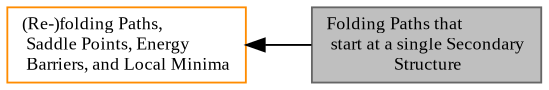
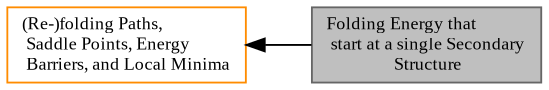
(427, 45) -> (427, 45)
